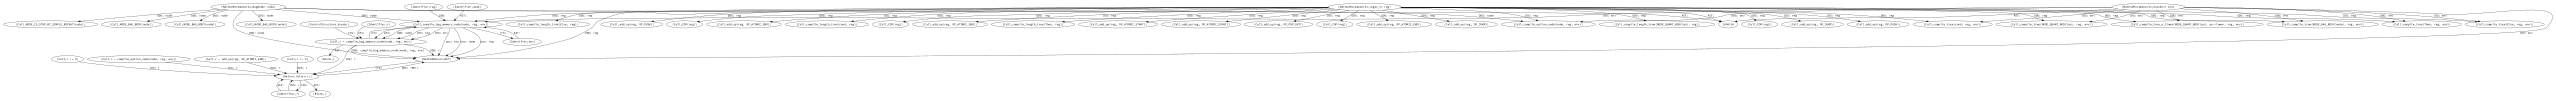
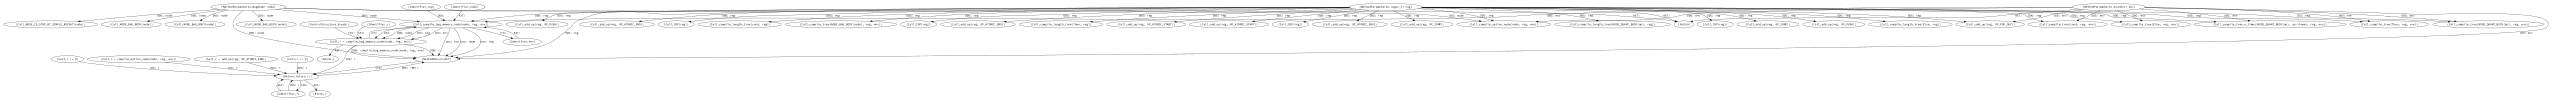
(2256, 15) -> (2050, 15)
